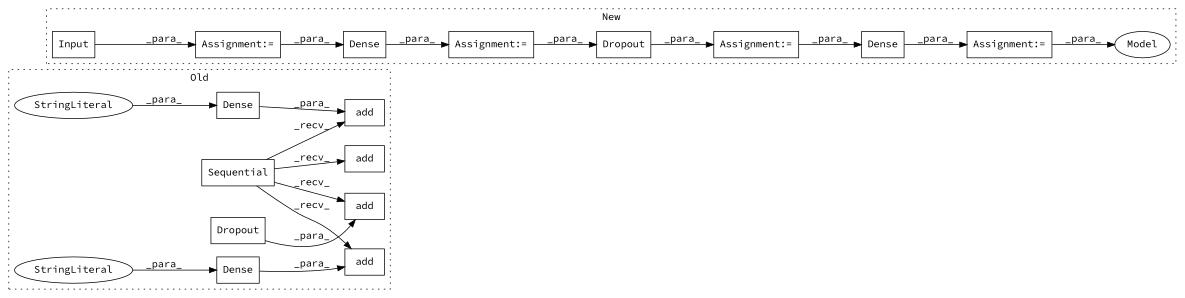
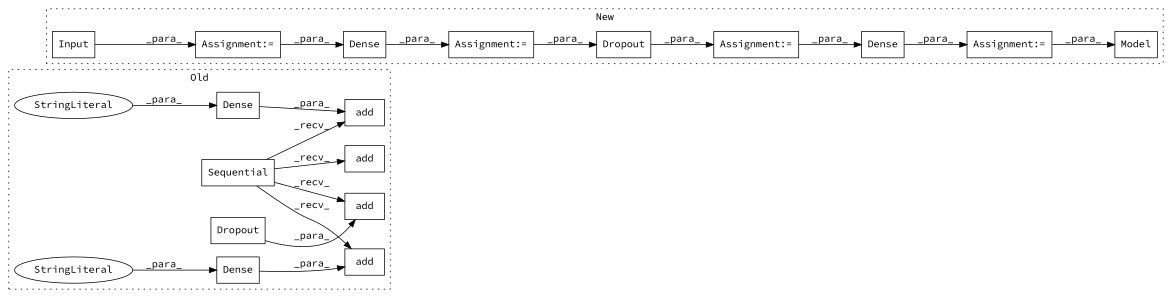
(1142, 45) -> (1136, 45)
